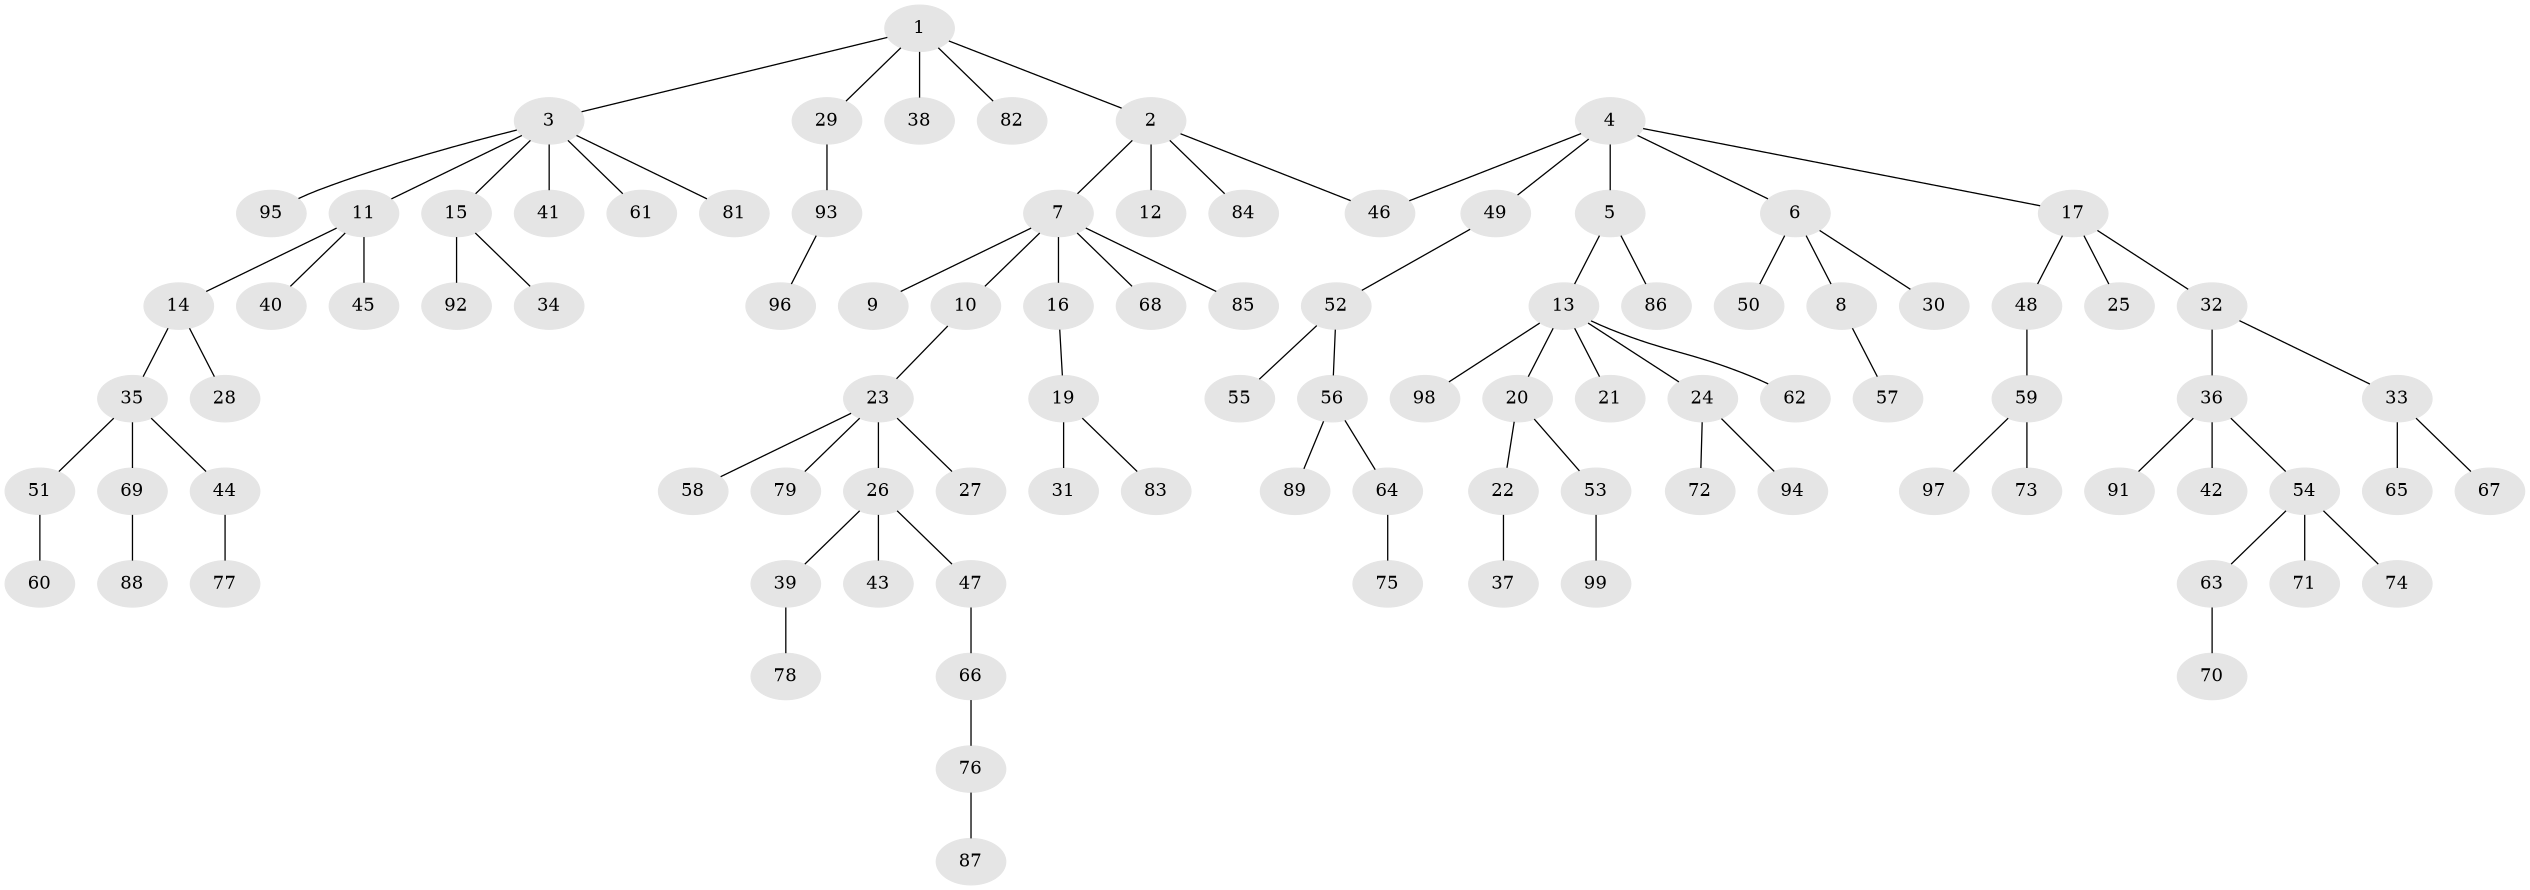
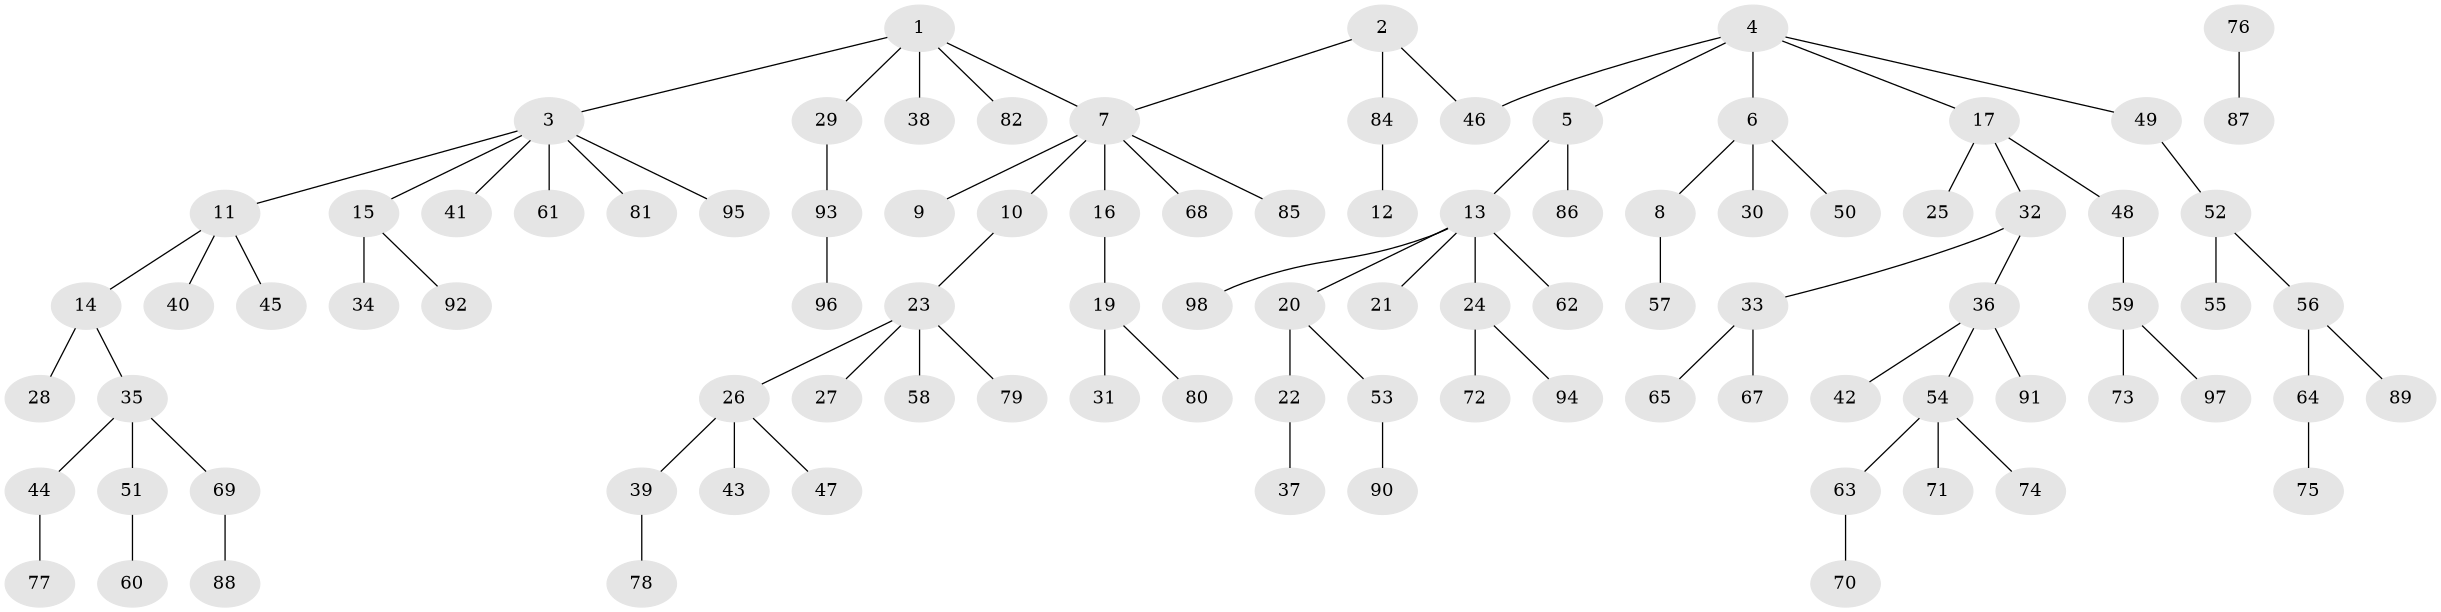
(1035, 75) -> (1012, 75)
(1151, 167) -> (1383, 167)
(1156, 491) -> (1197, 399)
(1596, 584) -> (1383, 491)
(971, 676) -> none
